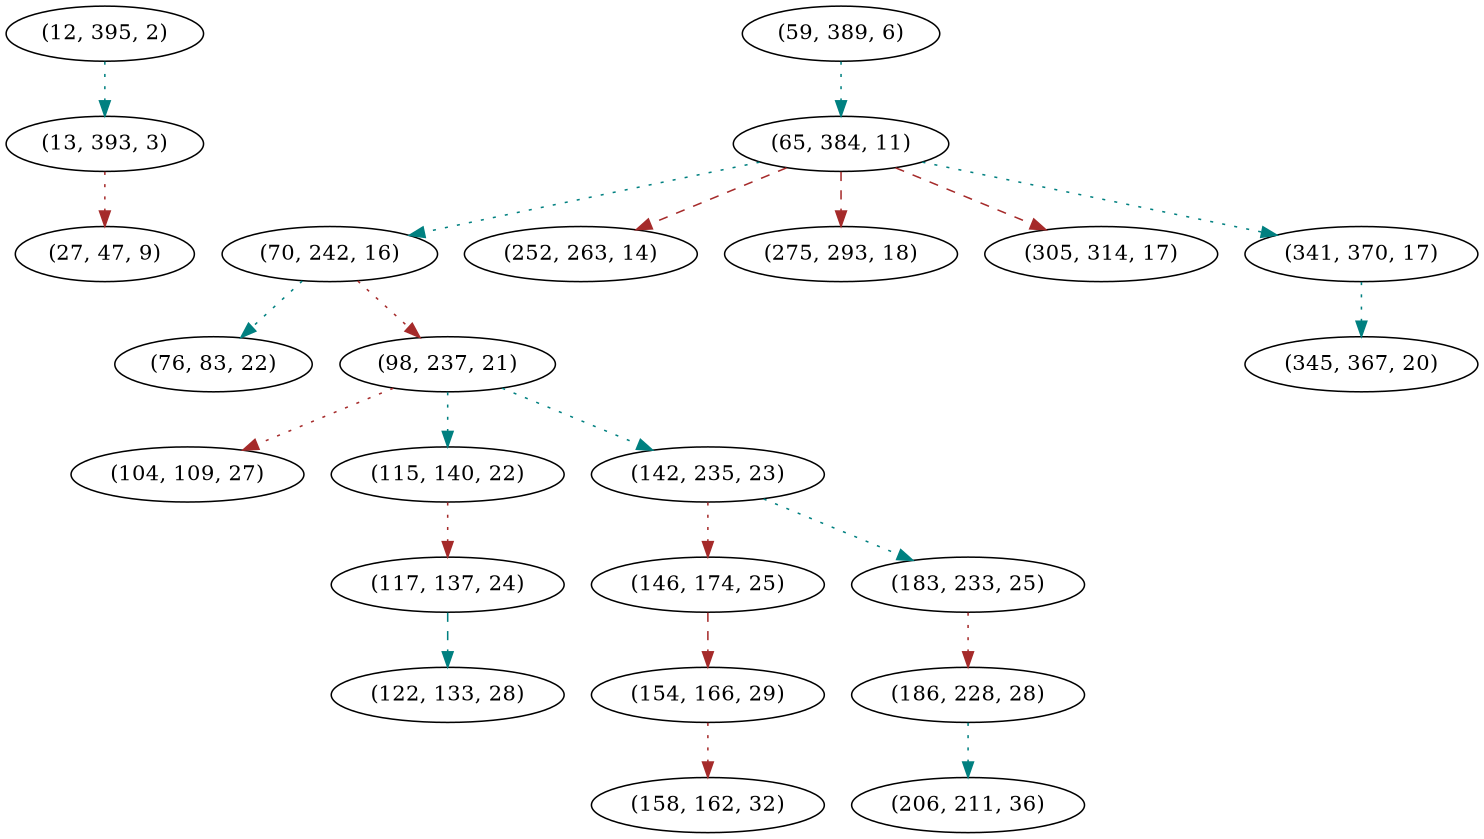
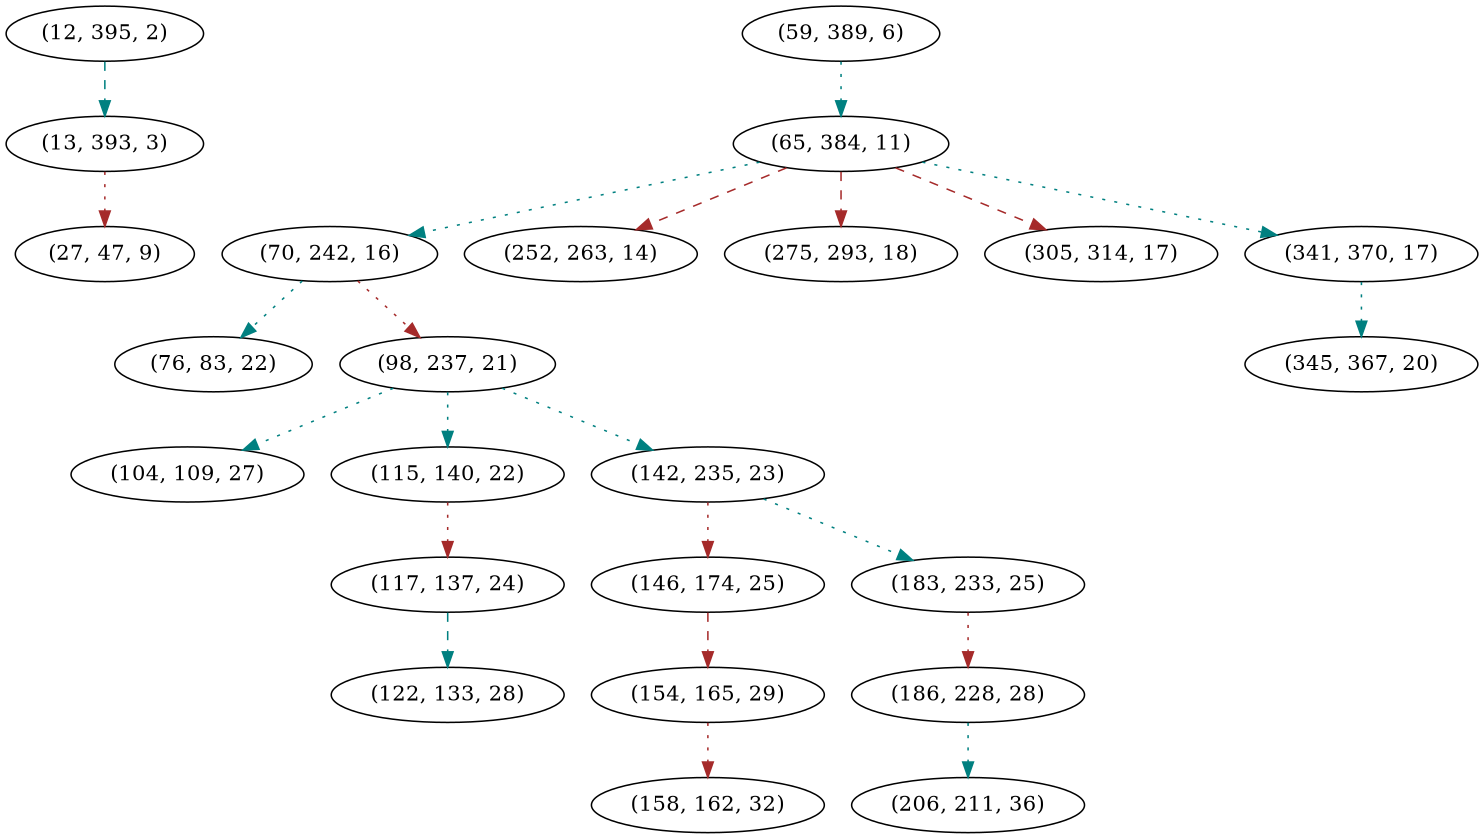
(105, 81) -> (105, 81)
(325, 416) -> (325, 416)
(708, 695) -> (708, 695)
